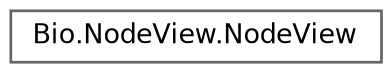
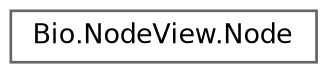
(196, 37) -> (164, 37)
